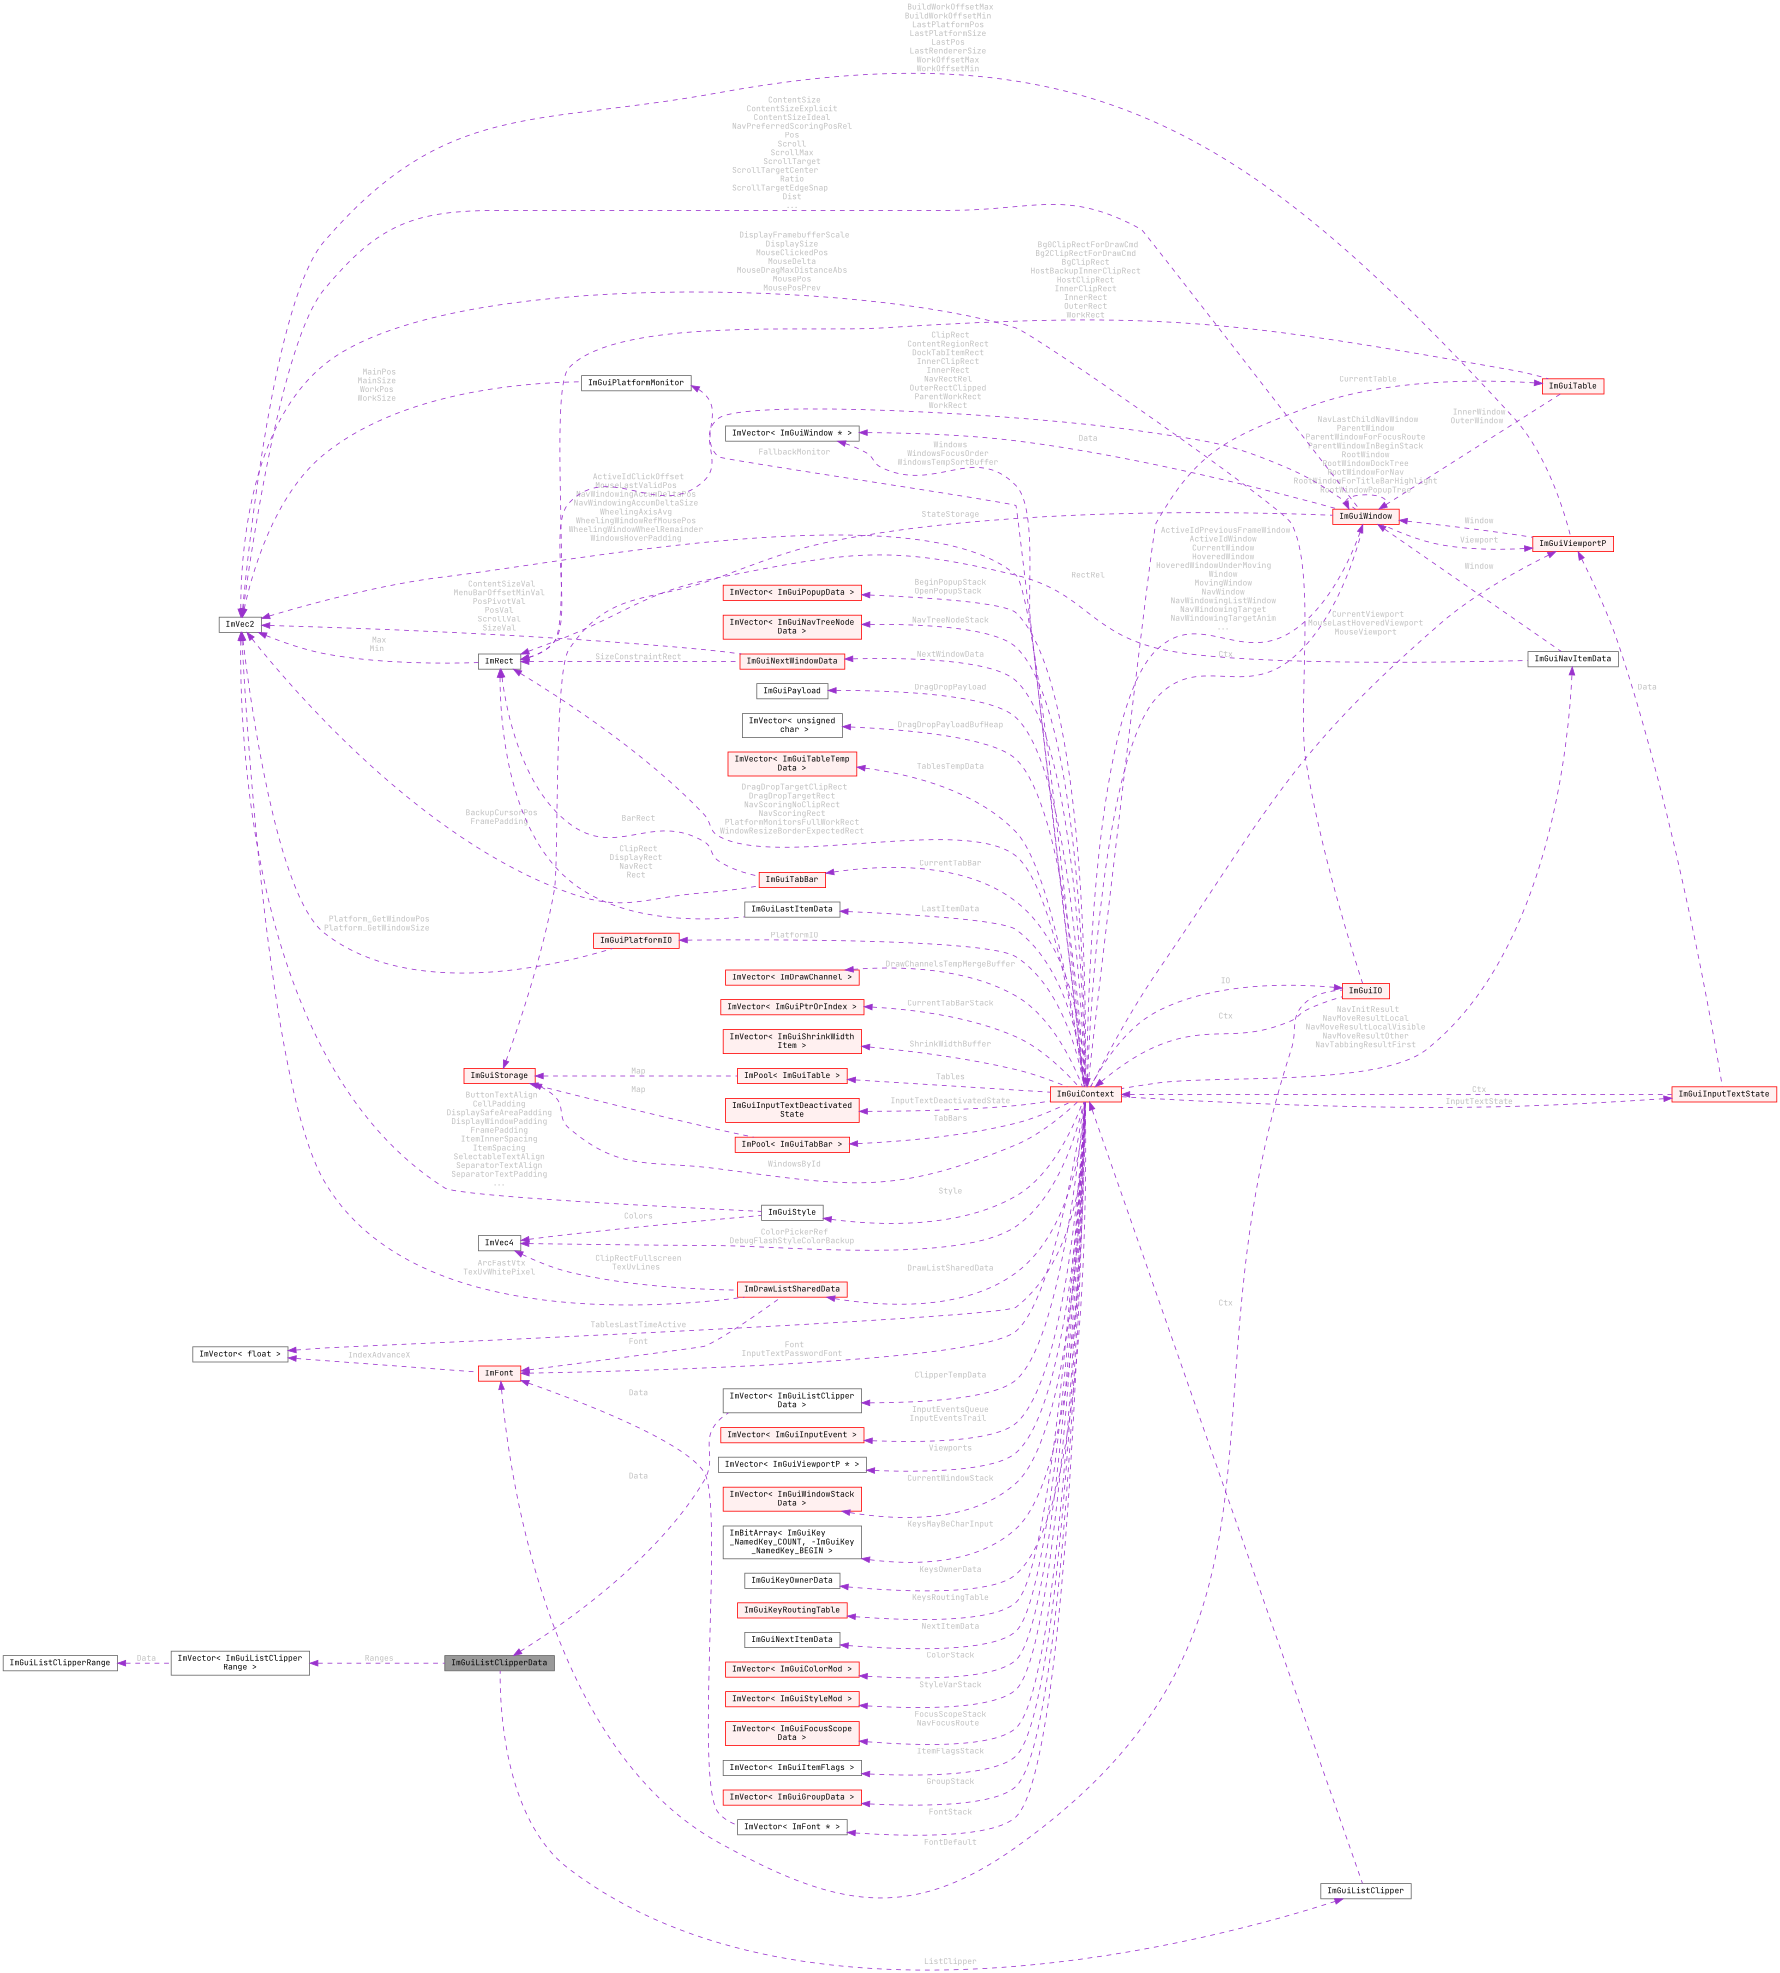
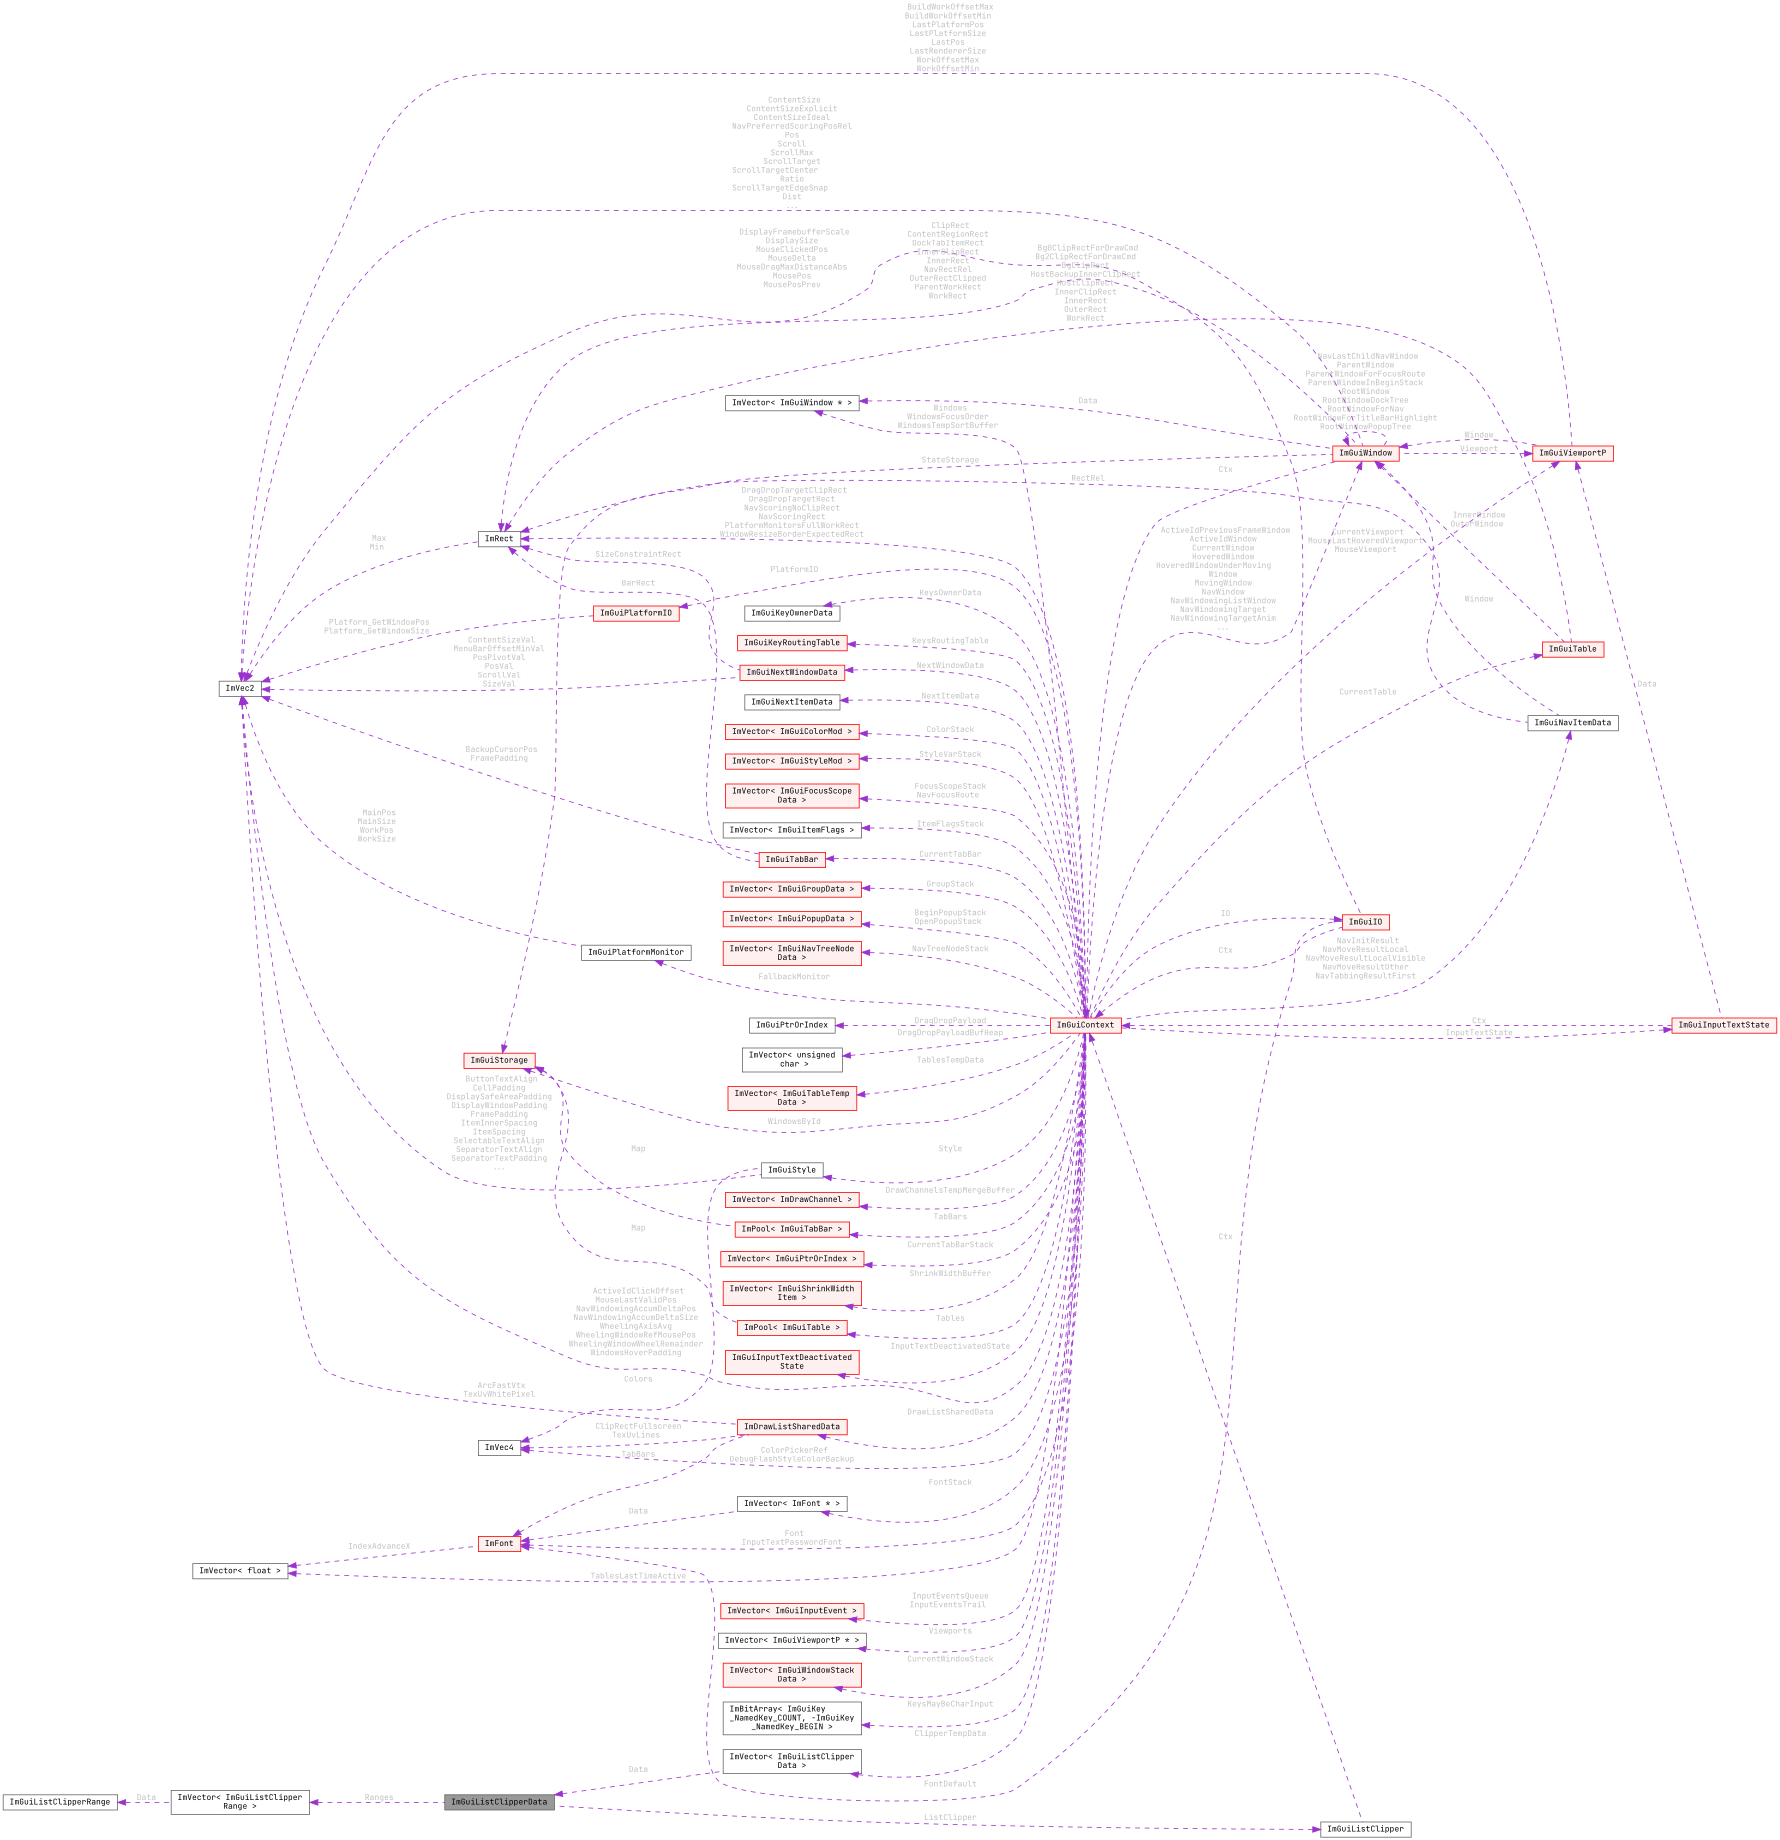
(792, 691) -> (792, 1026)
(792, 910) -> none
(636, 1342) -> (636, 1455)
